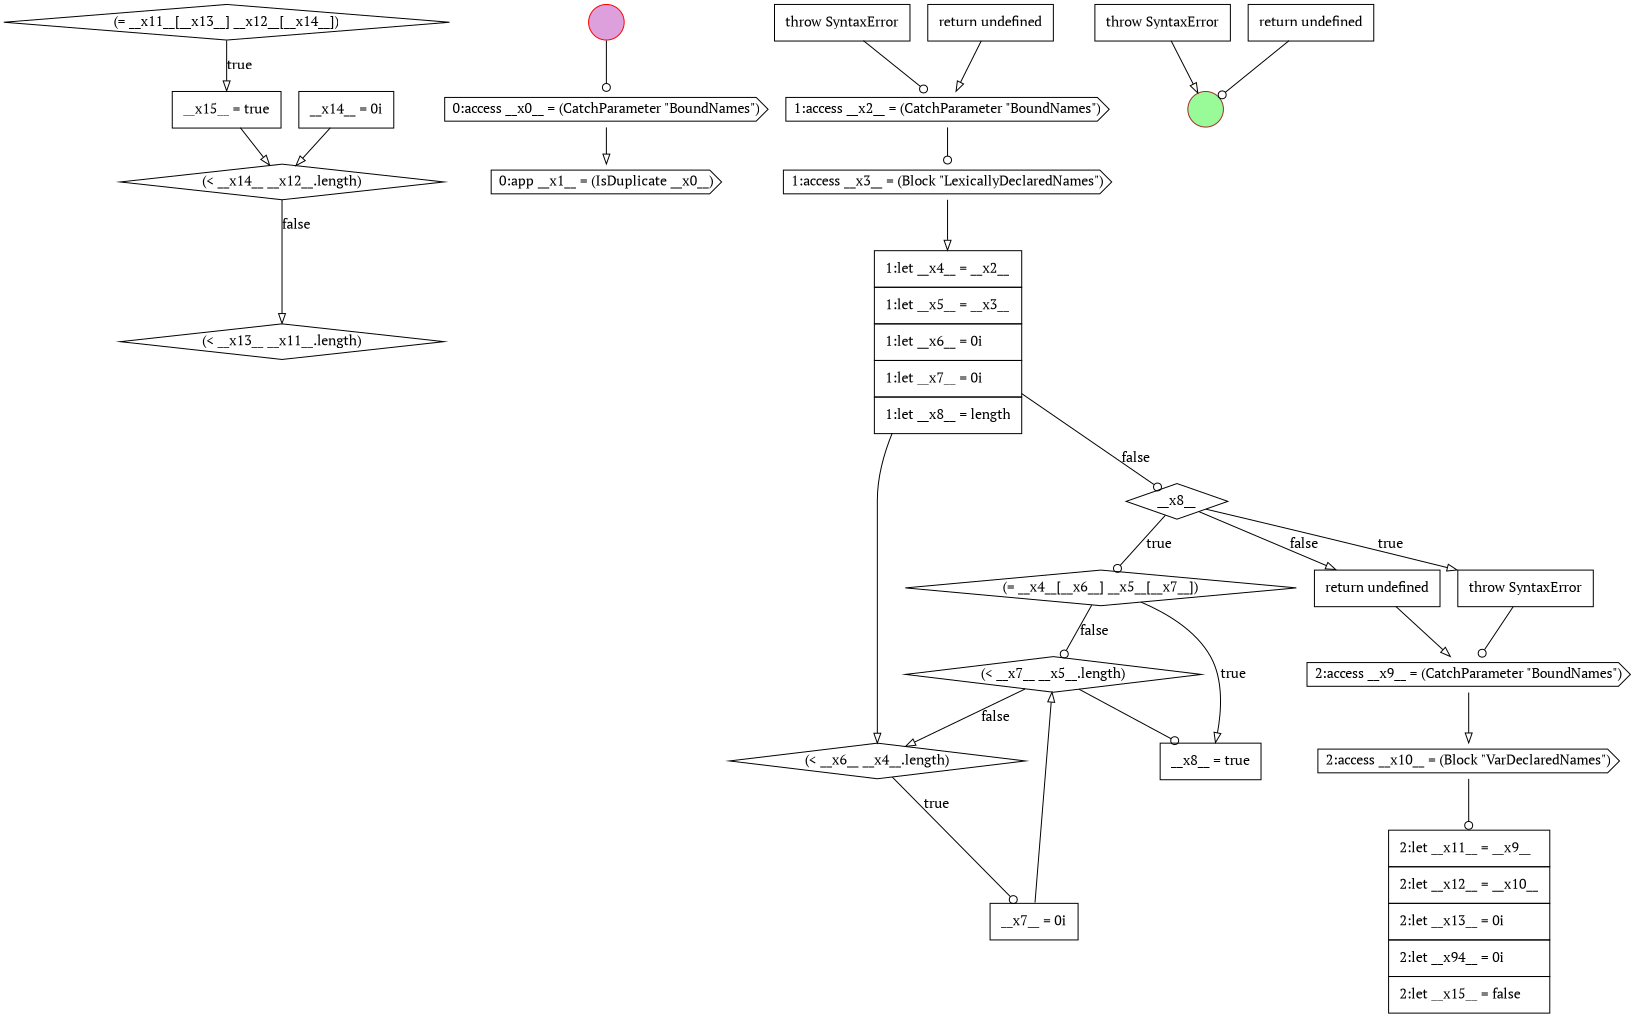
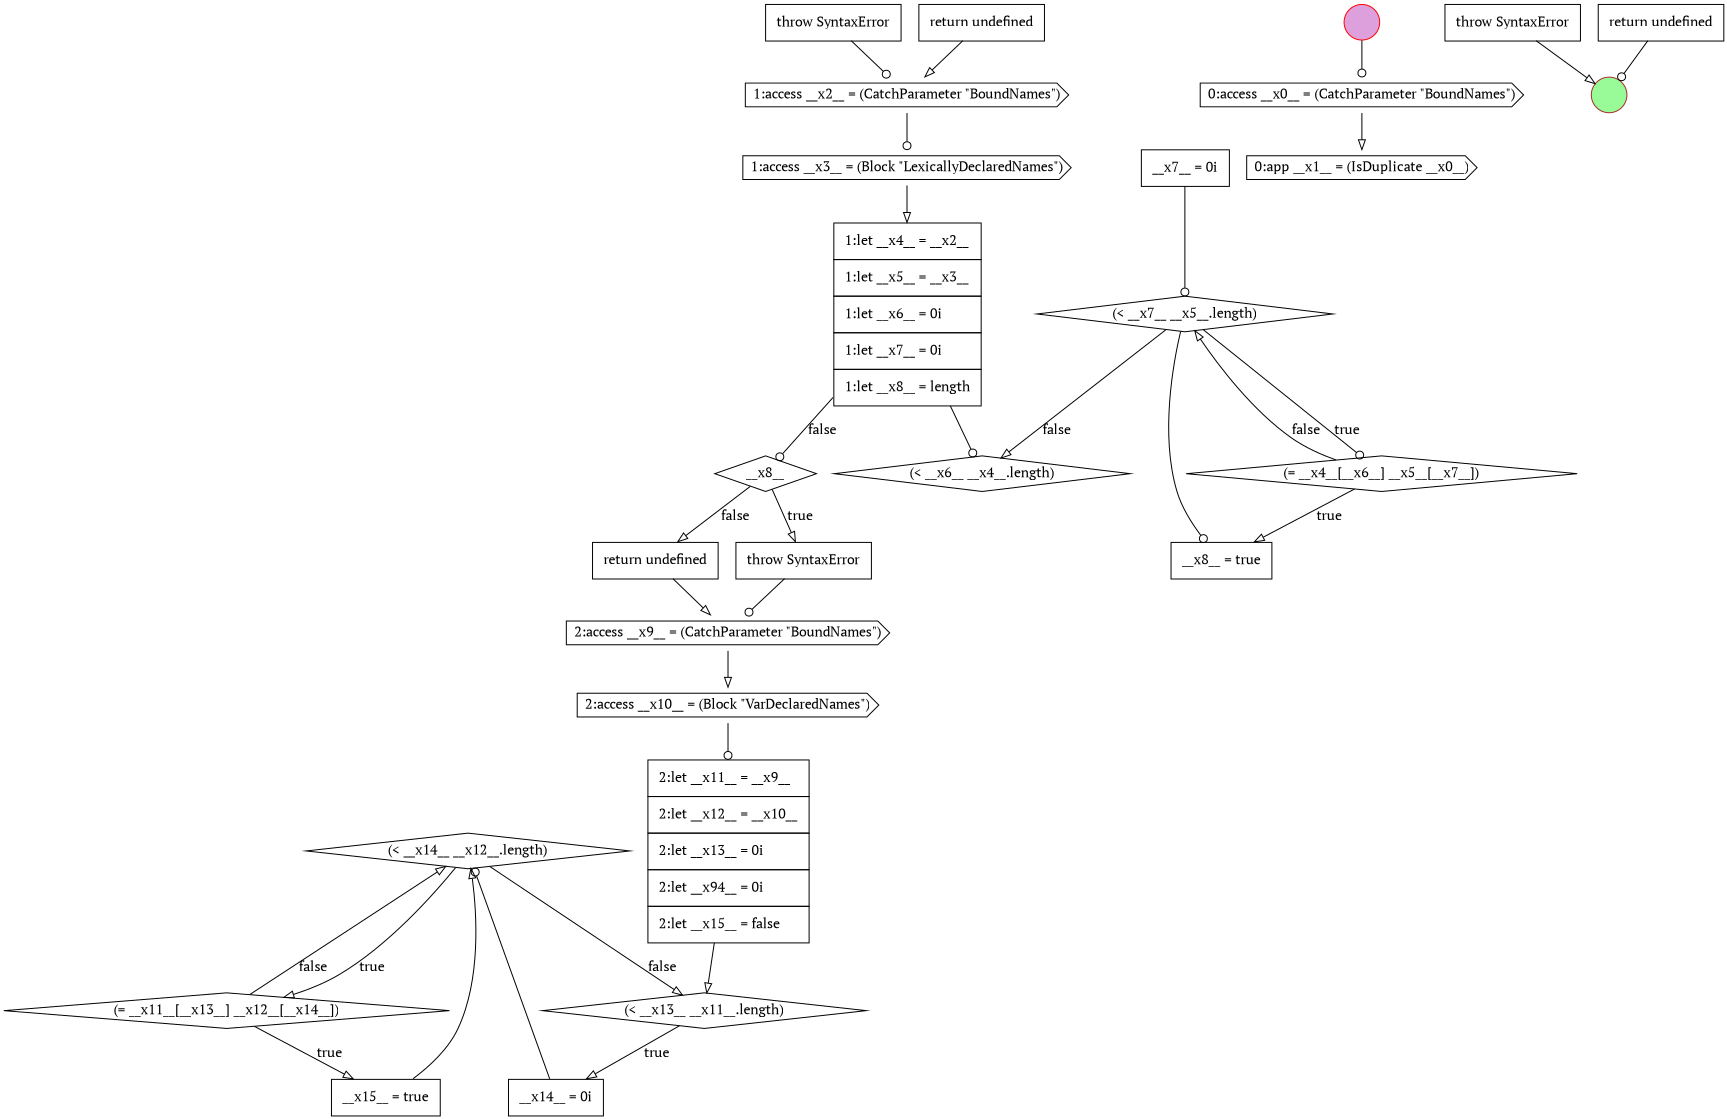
(317, 143) -> (513, 977)
(1143, 540) -> (1280, 391)
(877, 582) -> (961, 428)
(1079, 628) -> (1259, 410)
(1043, 802) -> (1185, 237)
(951, 837) -> none
none -> (344, 933)
none -> (383, 943)
none -> (711, 963)
none -> (637, 1050)
